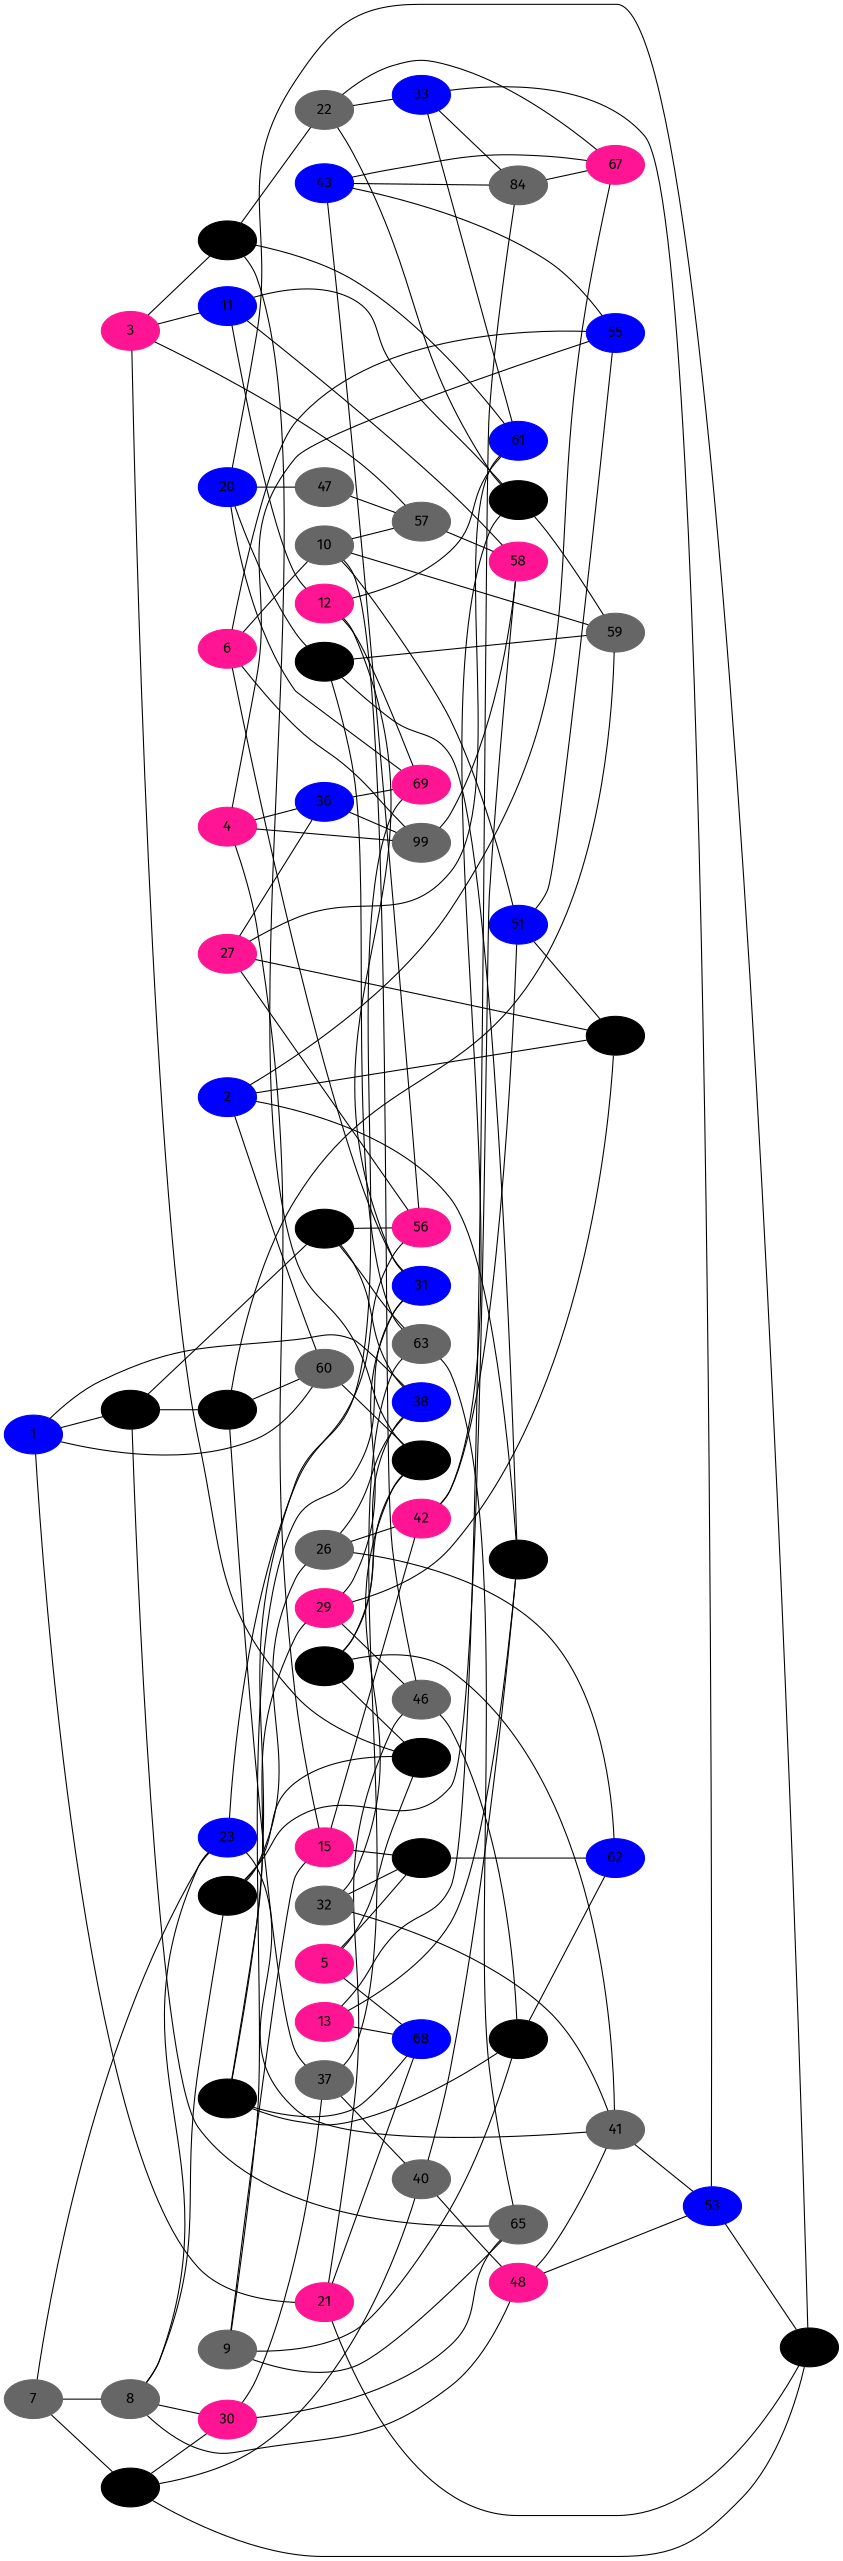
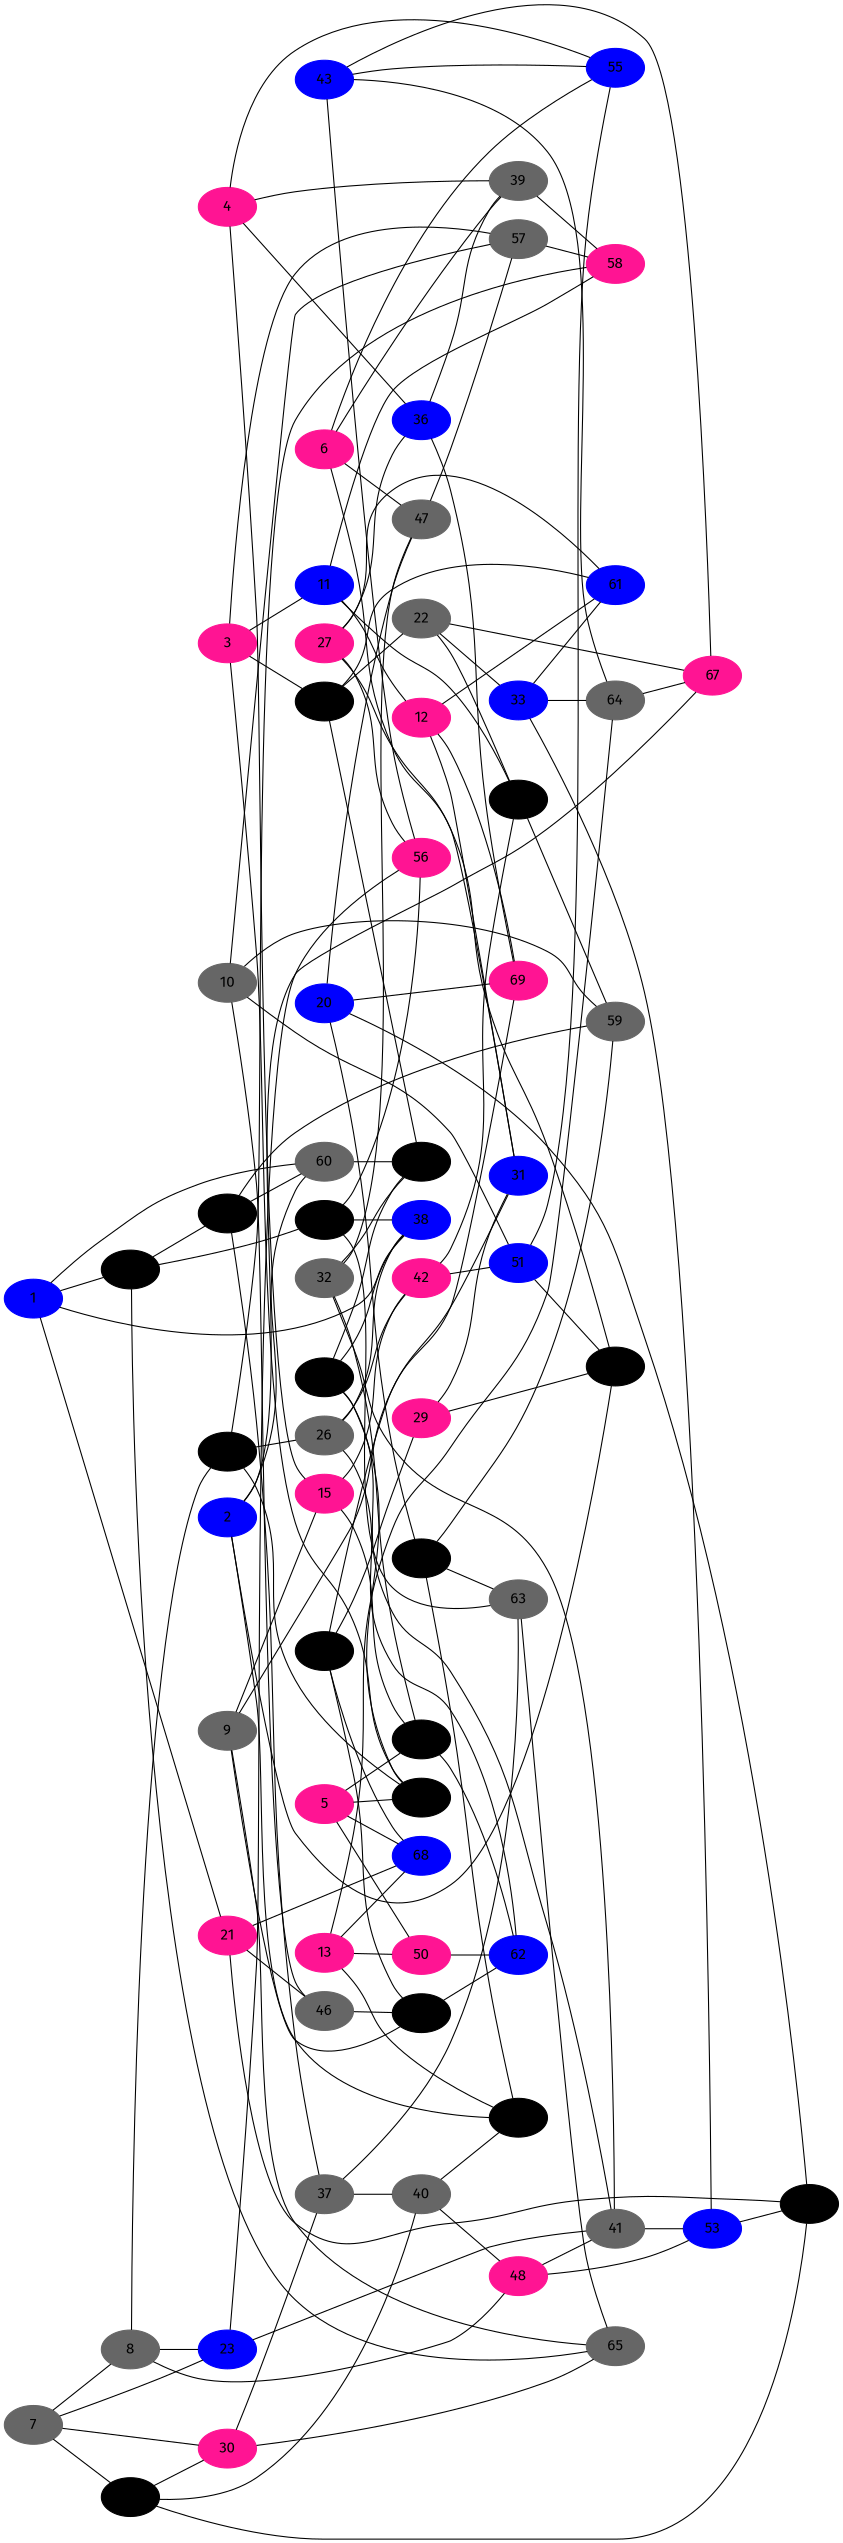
(518, 185) -> (615, 700)
(269, 604) -> (373, 484)
(421, 843) -> (518, 181)
none -> (383, 902)
(361, 1642) -> none
none -> (421, 1955)
(179, 2409) -> (131, 2437)
